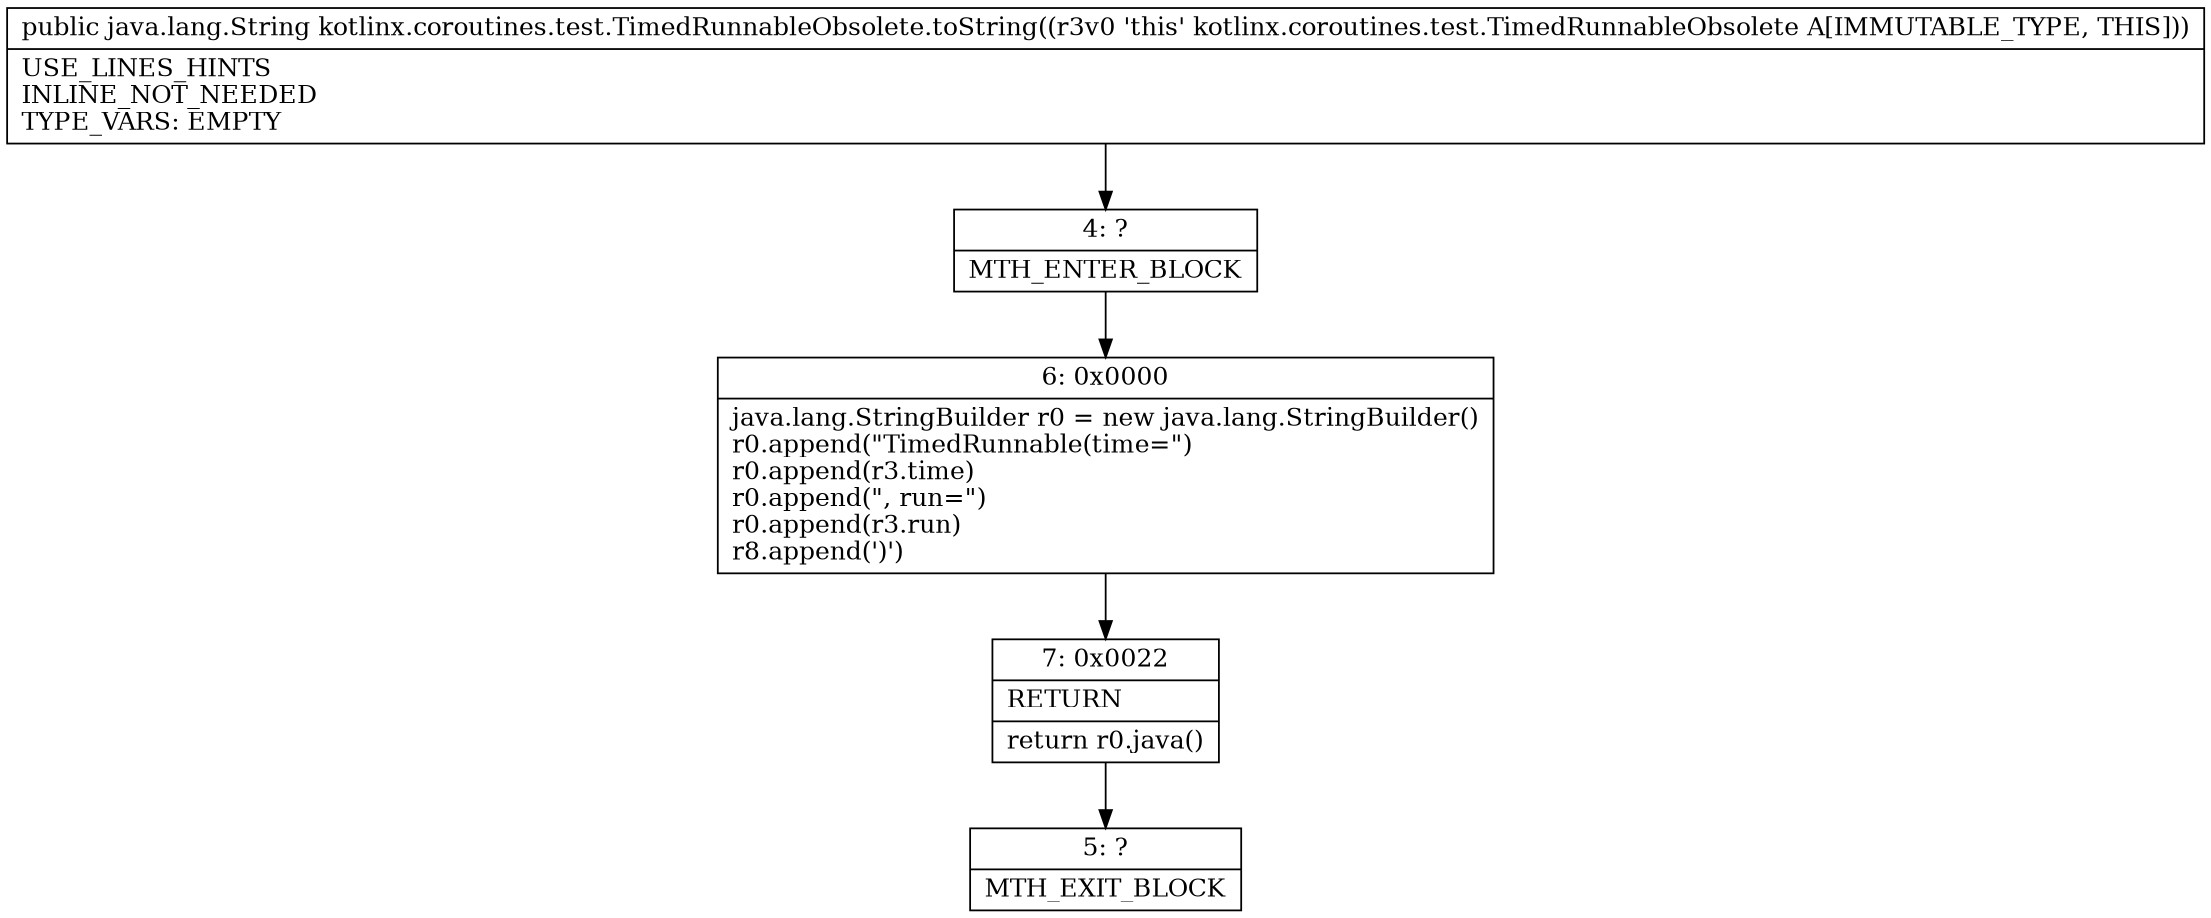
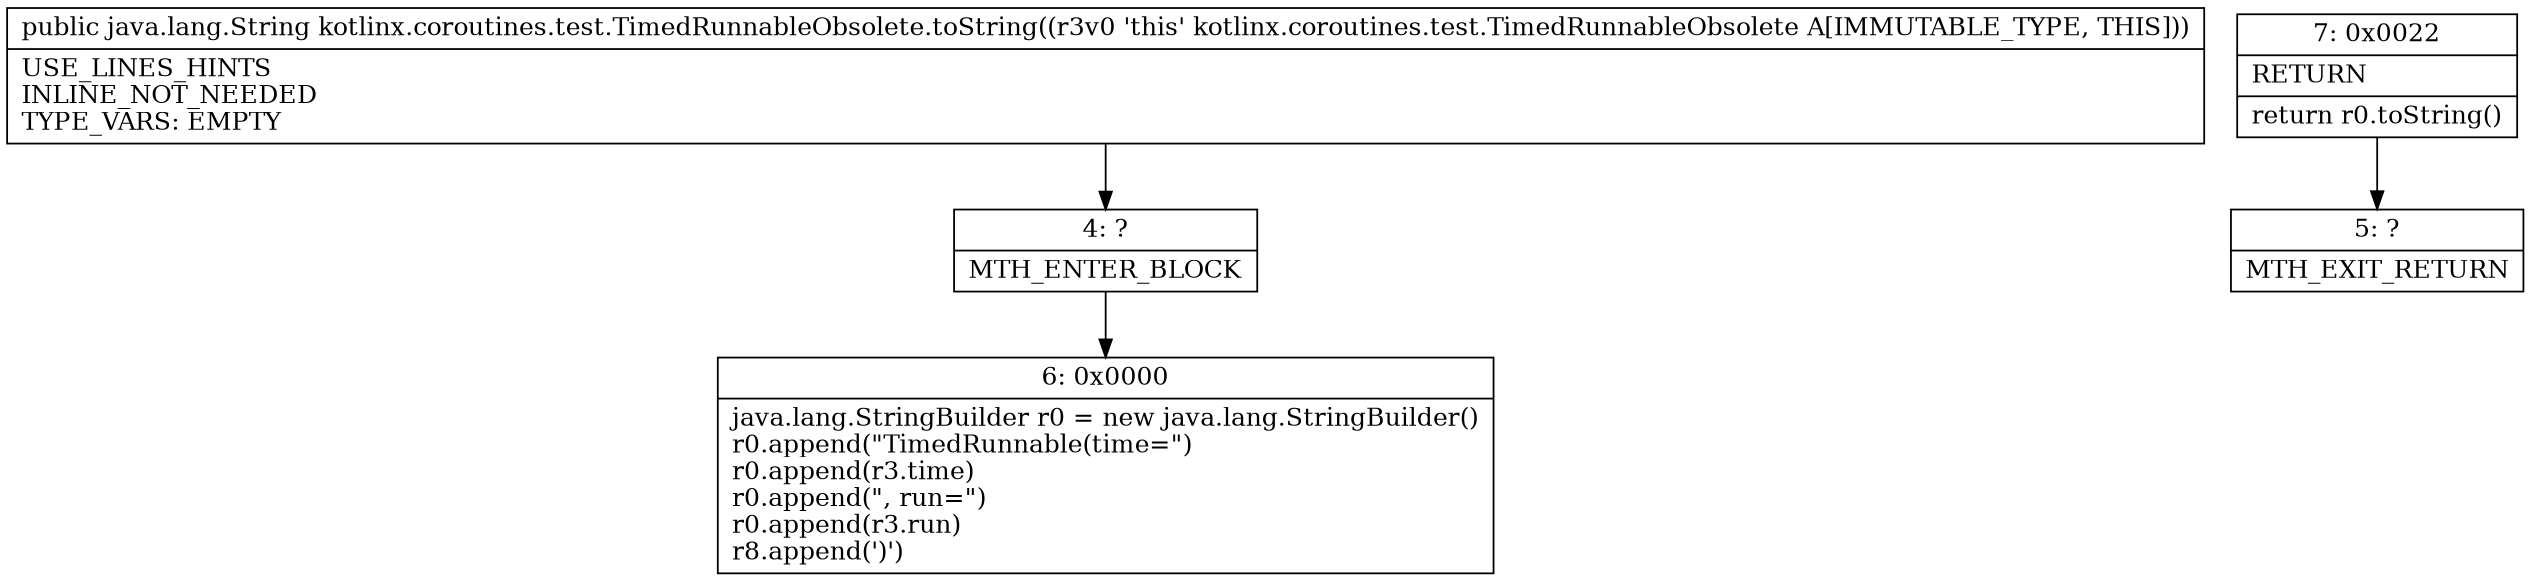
(1106, 597) -> none
(1106, 741) -> (2377, 116)
(1106, 889) -> (2377, 270)
